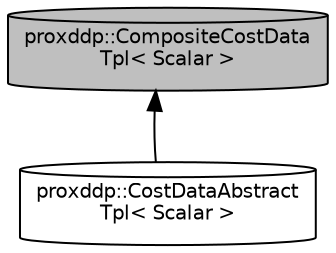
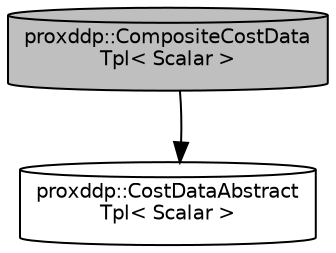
(155, 137) -> (181, 116)
